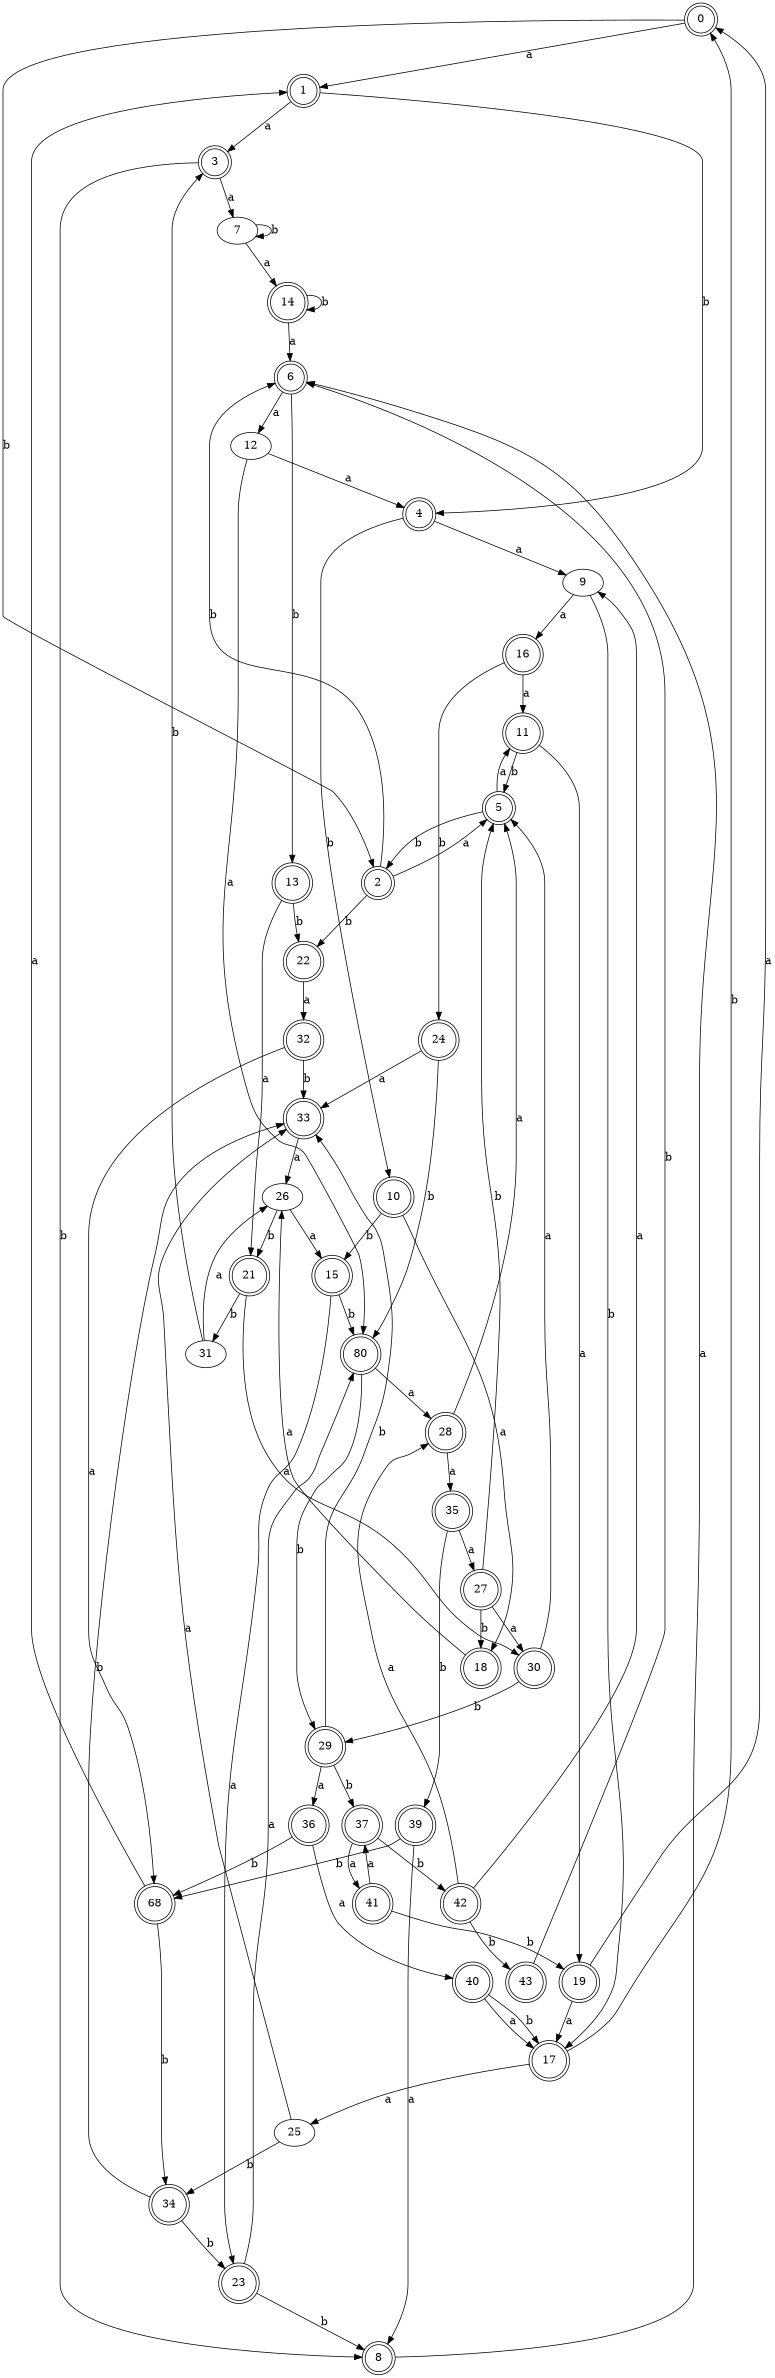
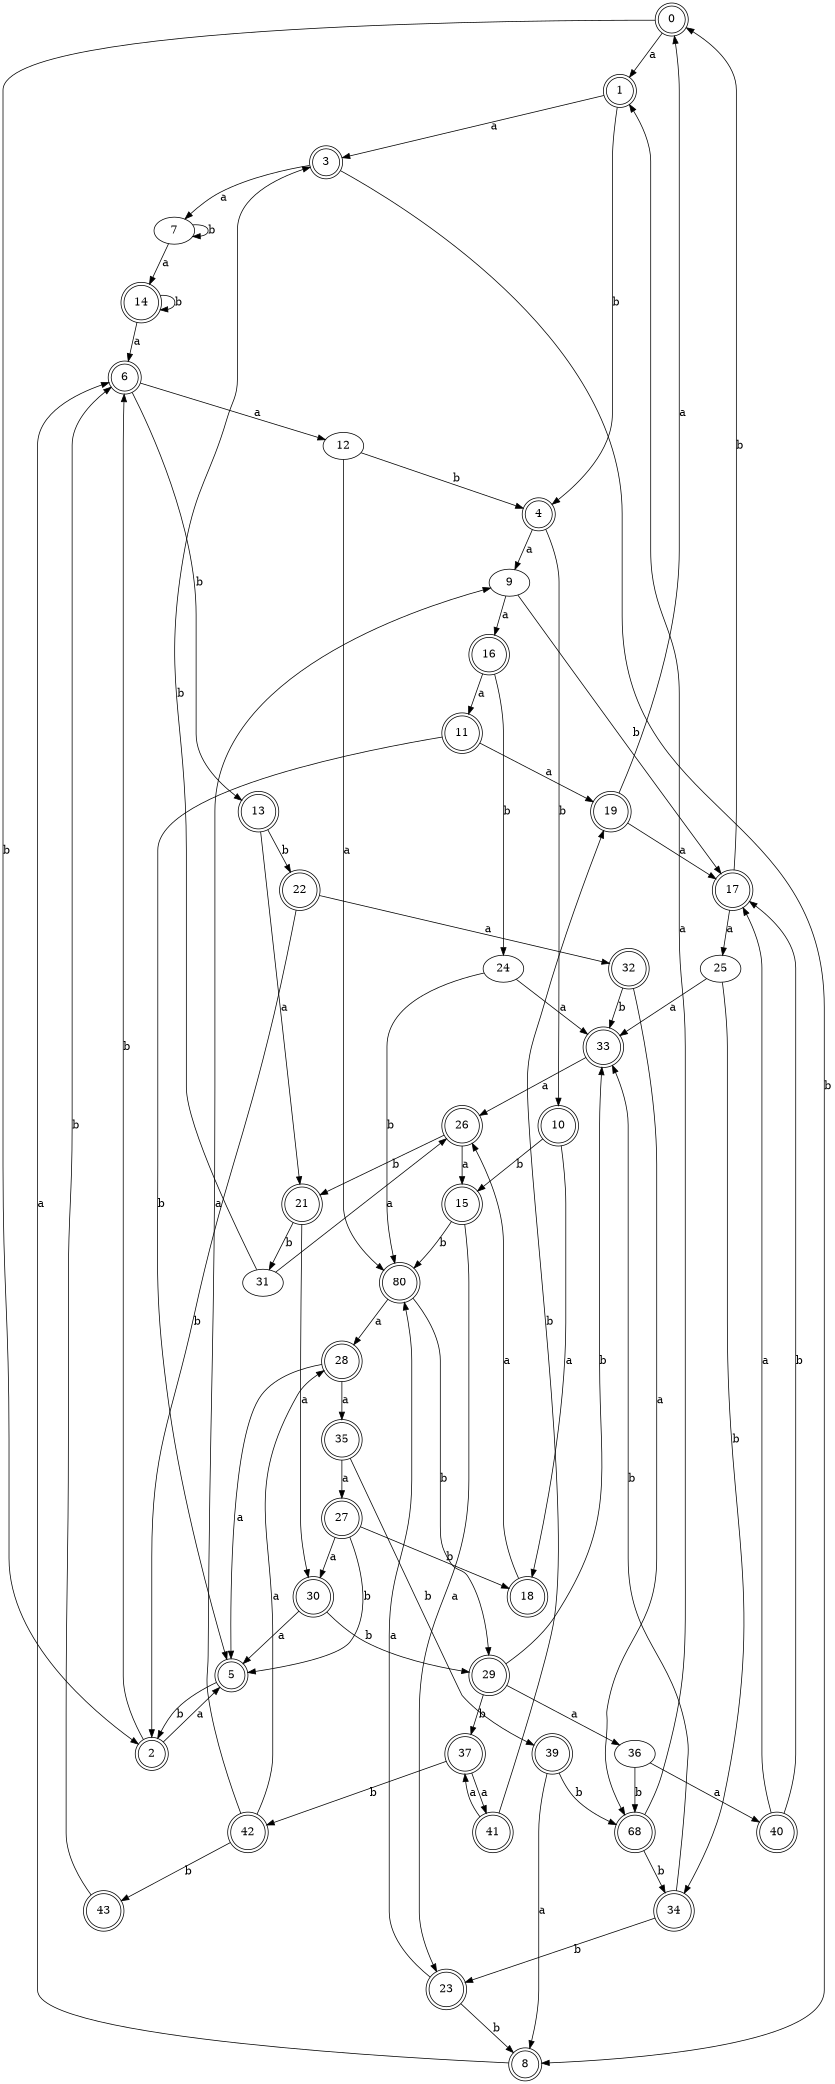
(348, 479) -> (457, 479)
(498, 773) -> none
(345, 918) -> (194, 1316)
(439, 1040) -> (503, 969)
(283, 1197) -> (462, 1126)
(309, 1825) -> (635, 1754)
